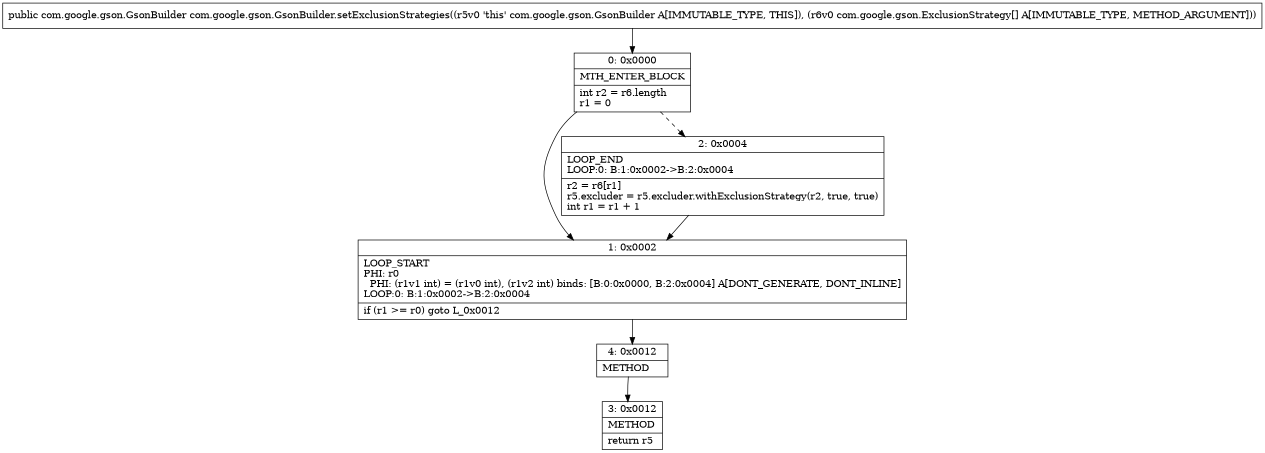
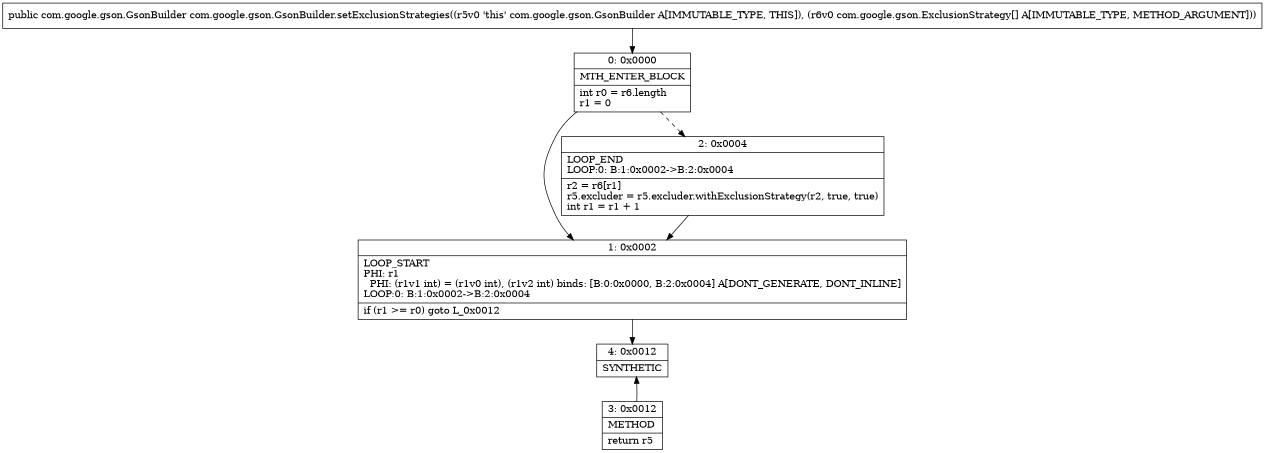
(623, 93) -> (623, 93)
(383, 274) -> (383, 274)
(626, 368) -> (632, 368)
(628, 386) -> (637, 393)
